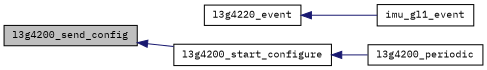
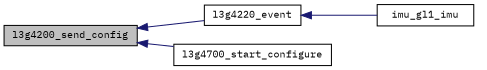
(425, 15) -> (425, 15)
none -> (176, 24)
(253, 55) -> (253, 55)
(425, 55) -> none
